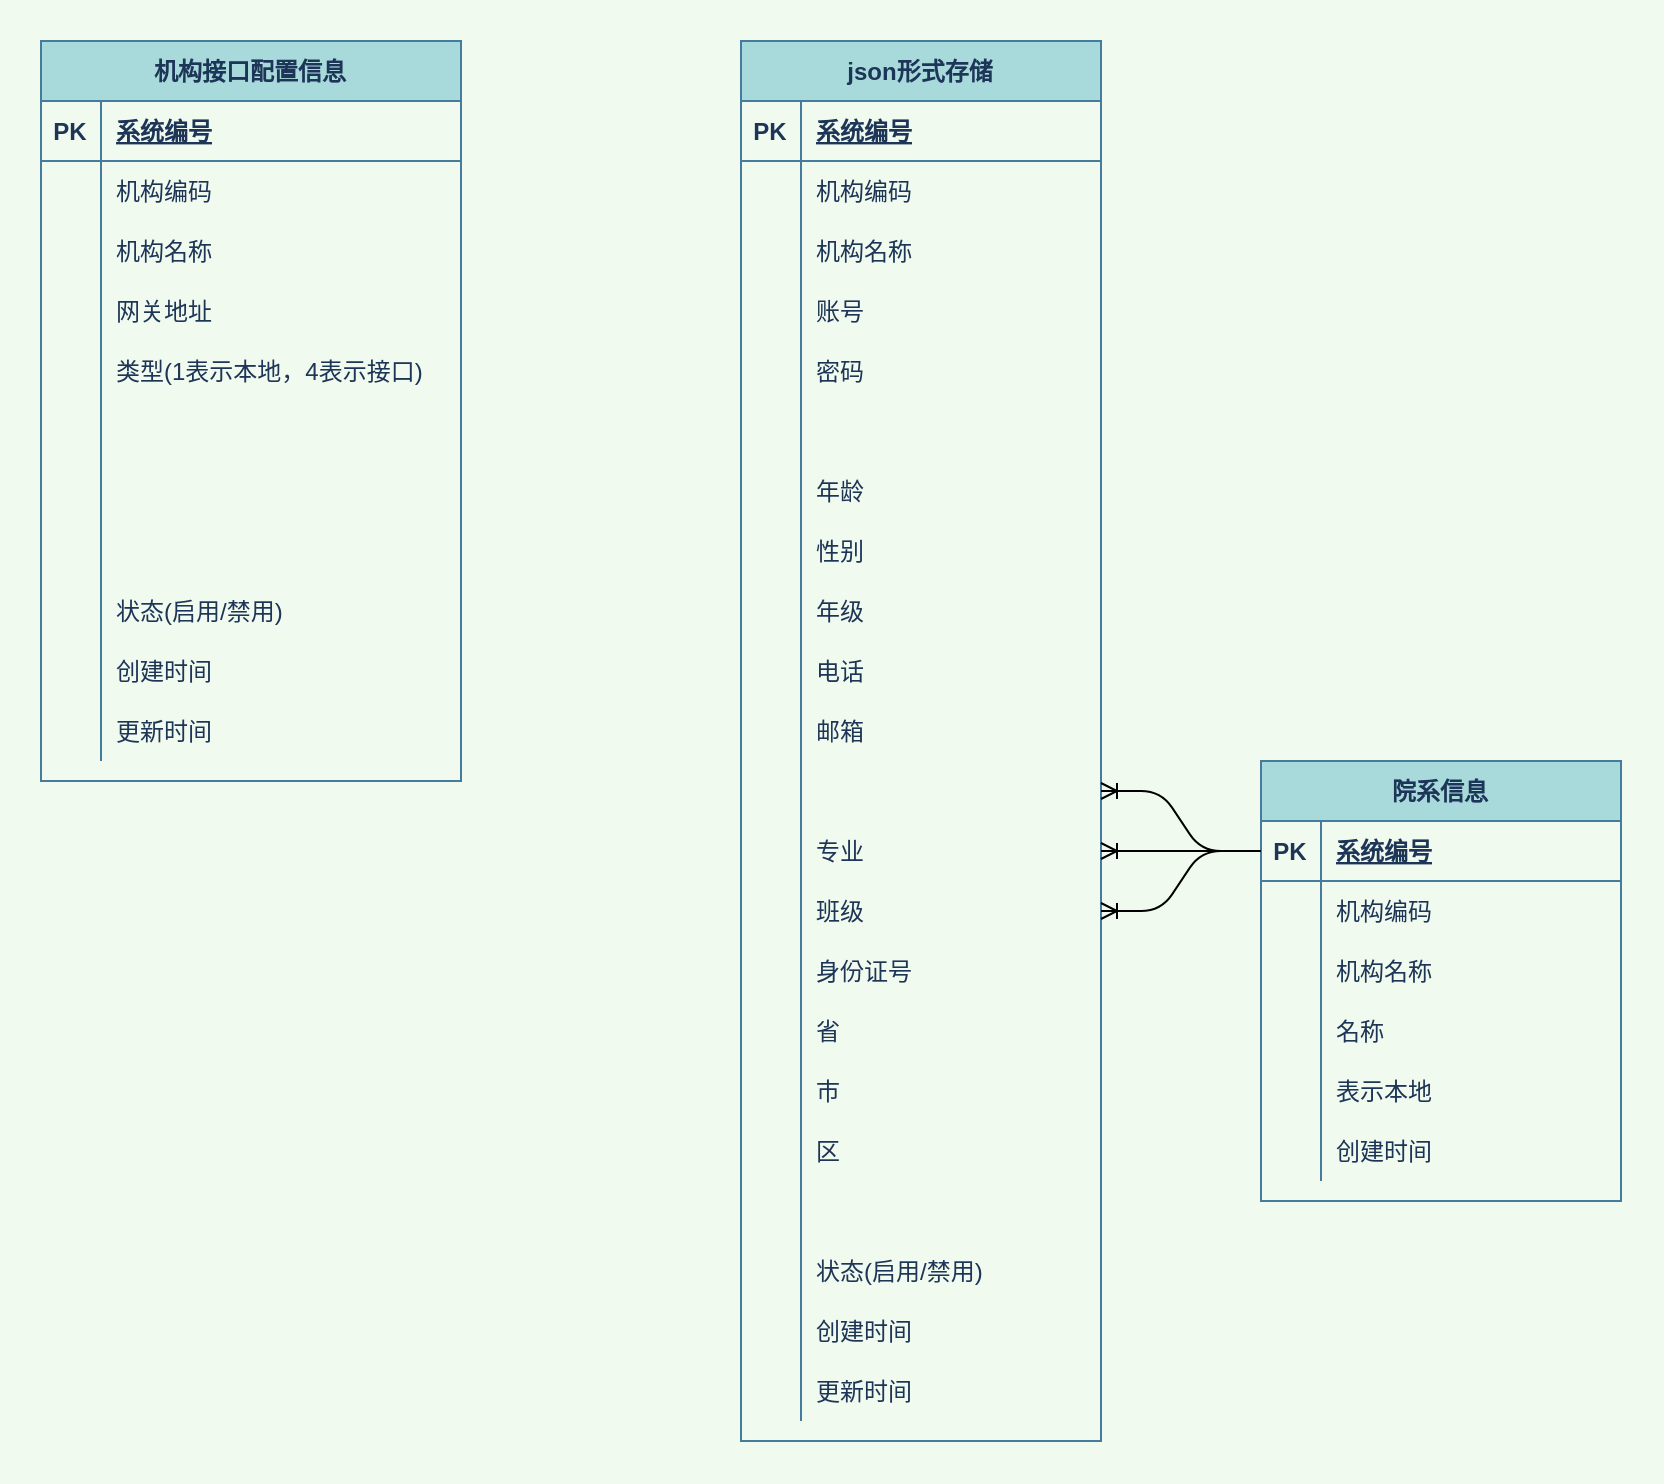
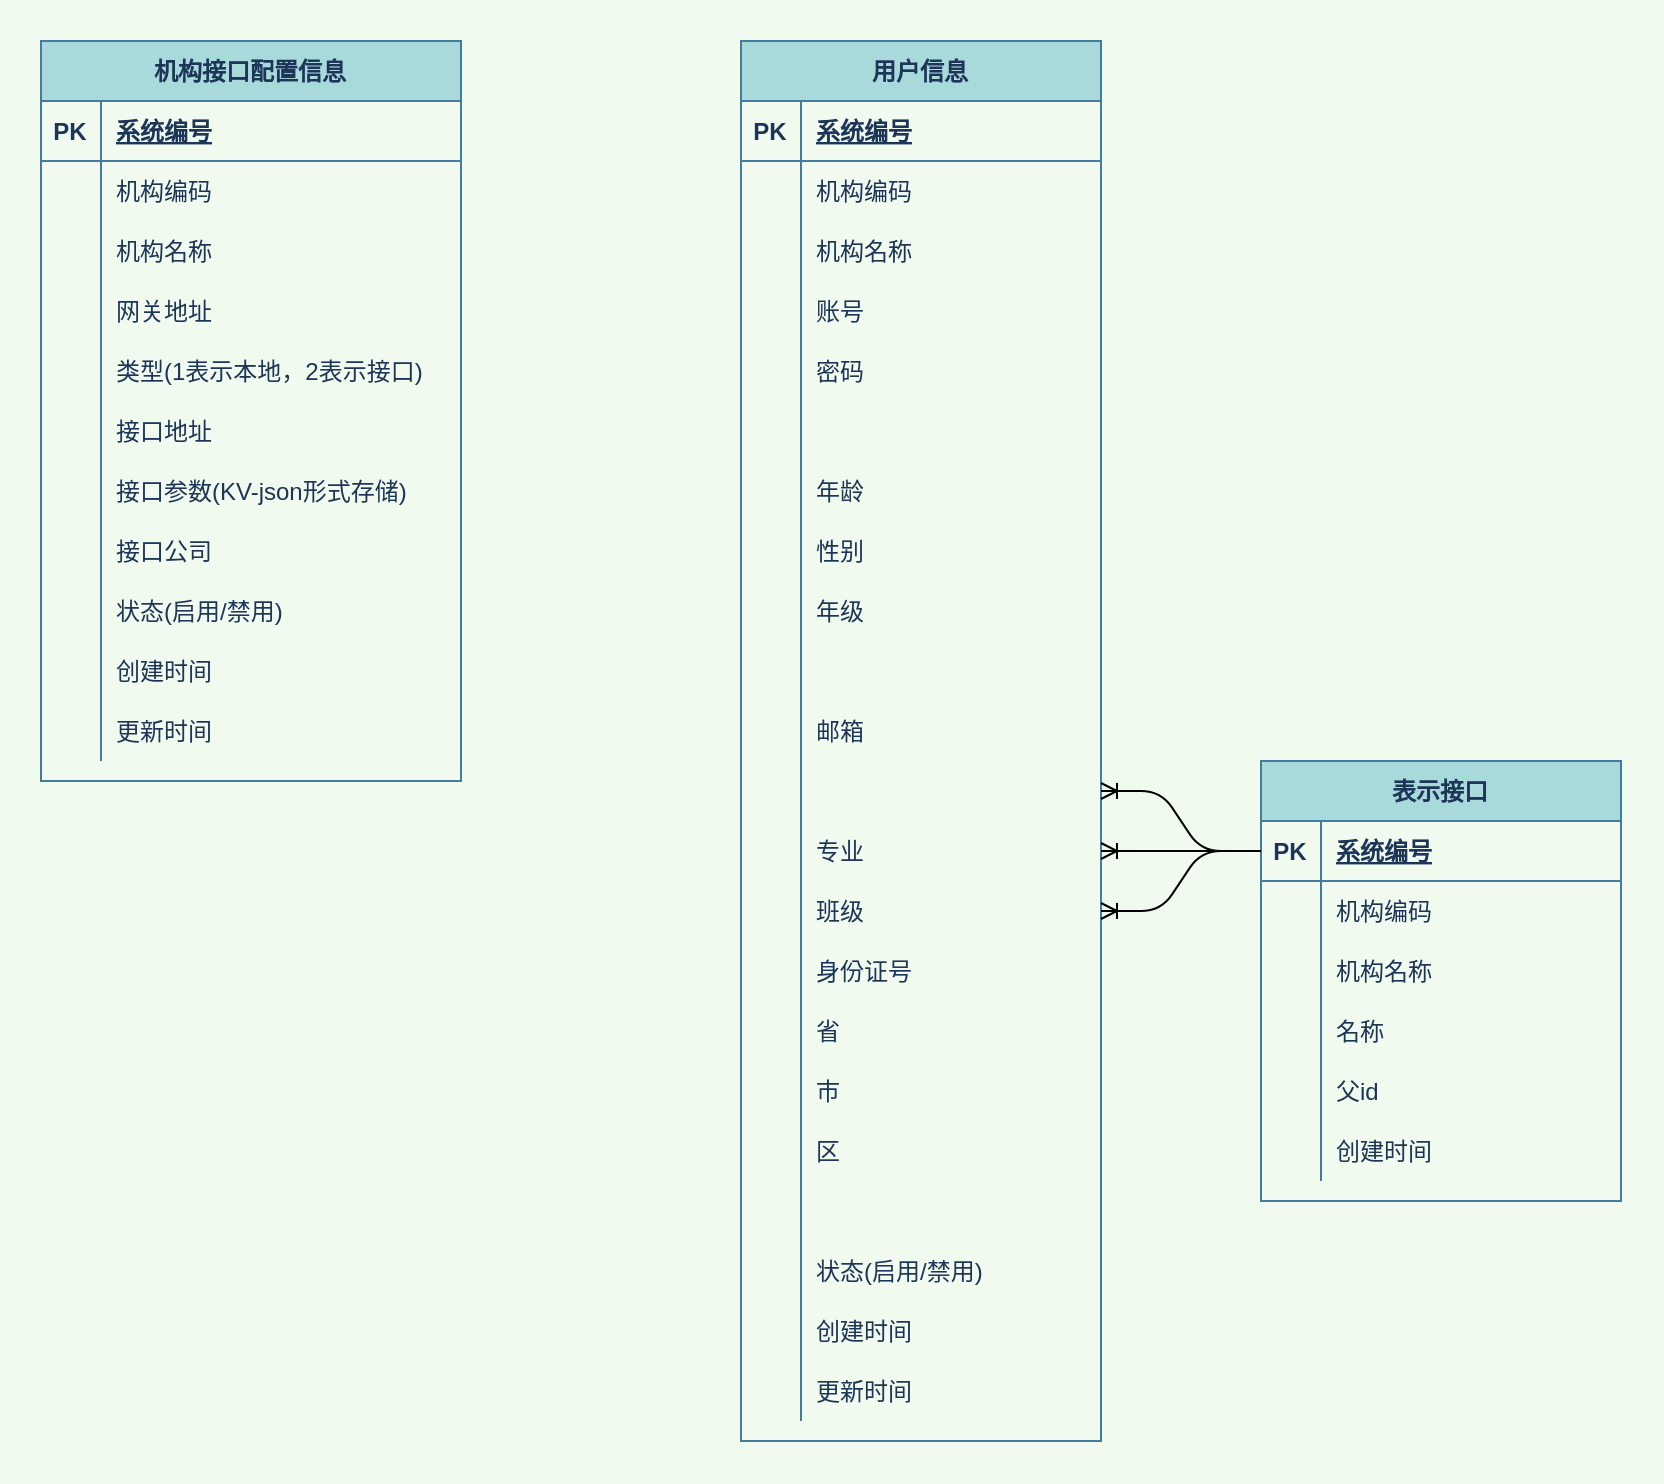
(920, 72) -> (920, 72)
(275, 372) -> (275, 372)
none -> (281, 431)
none -> (281, 491)
none -> (281, 551)
(951, 671) -> none
(1440, 792) -> (1440, 792)
(1384, 1092) -> (1358, 1092)
